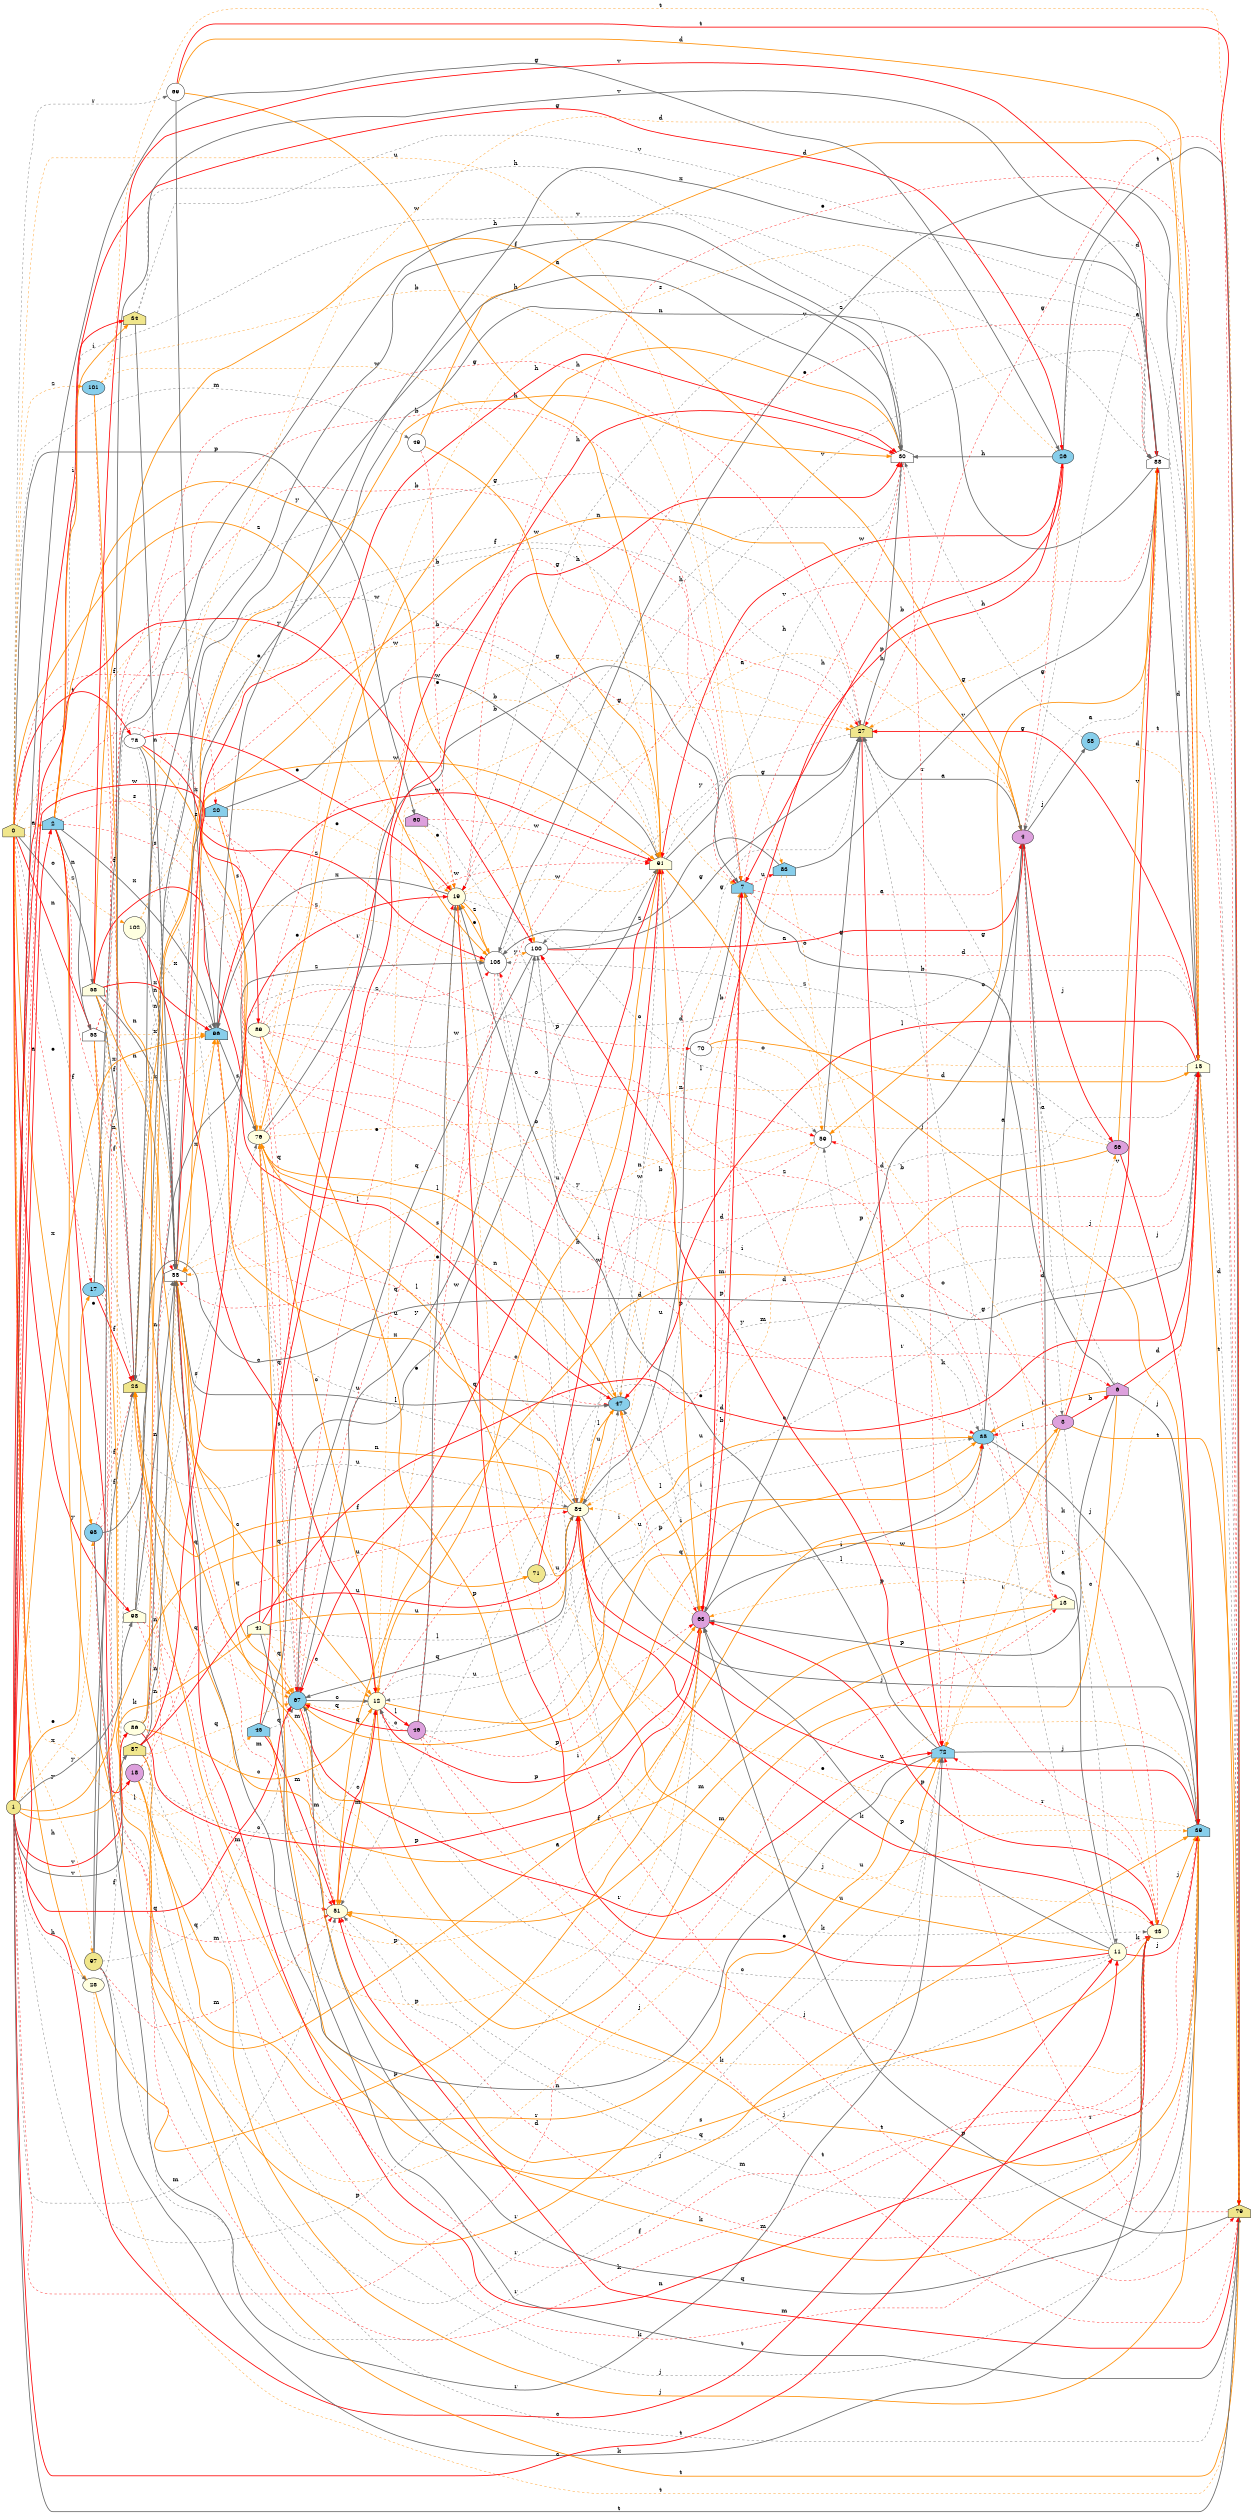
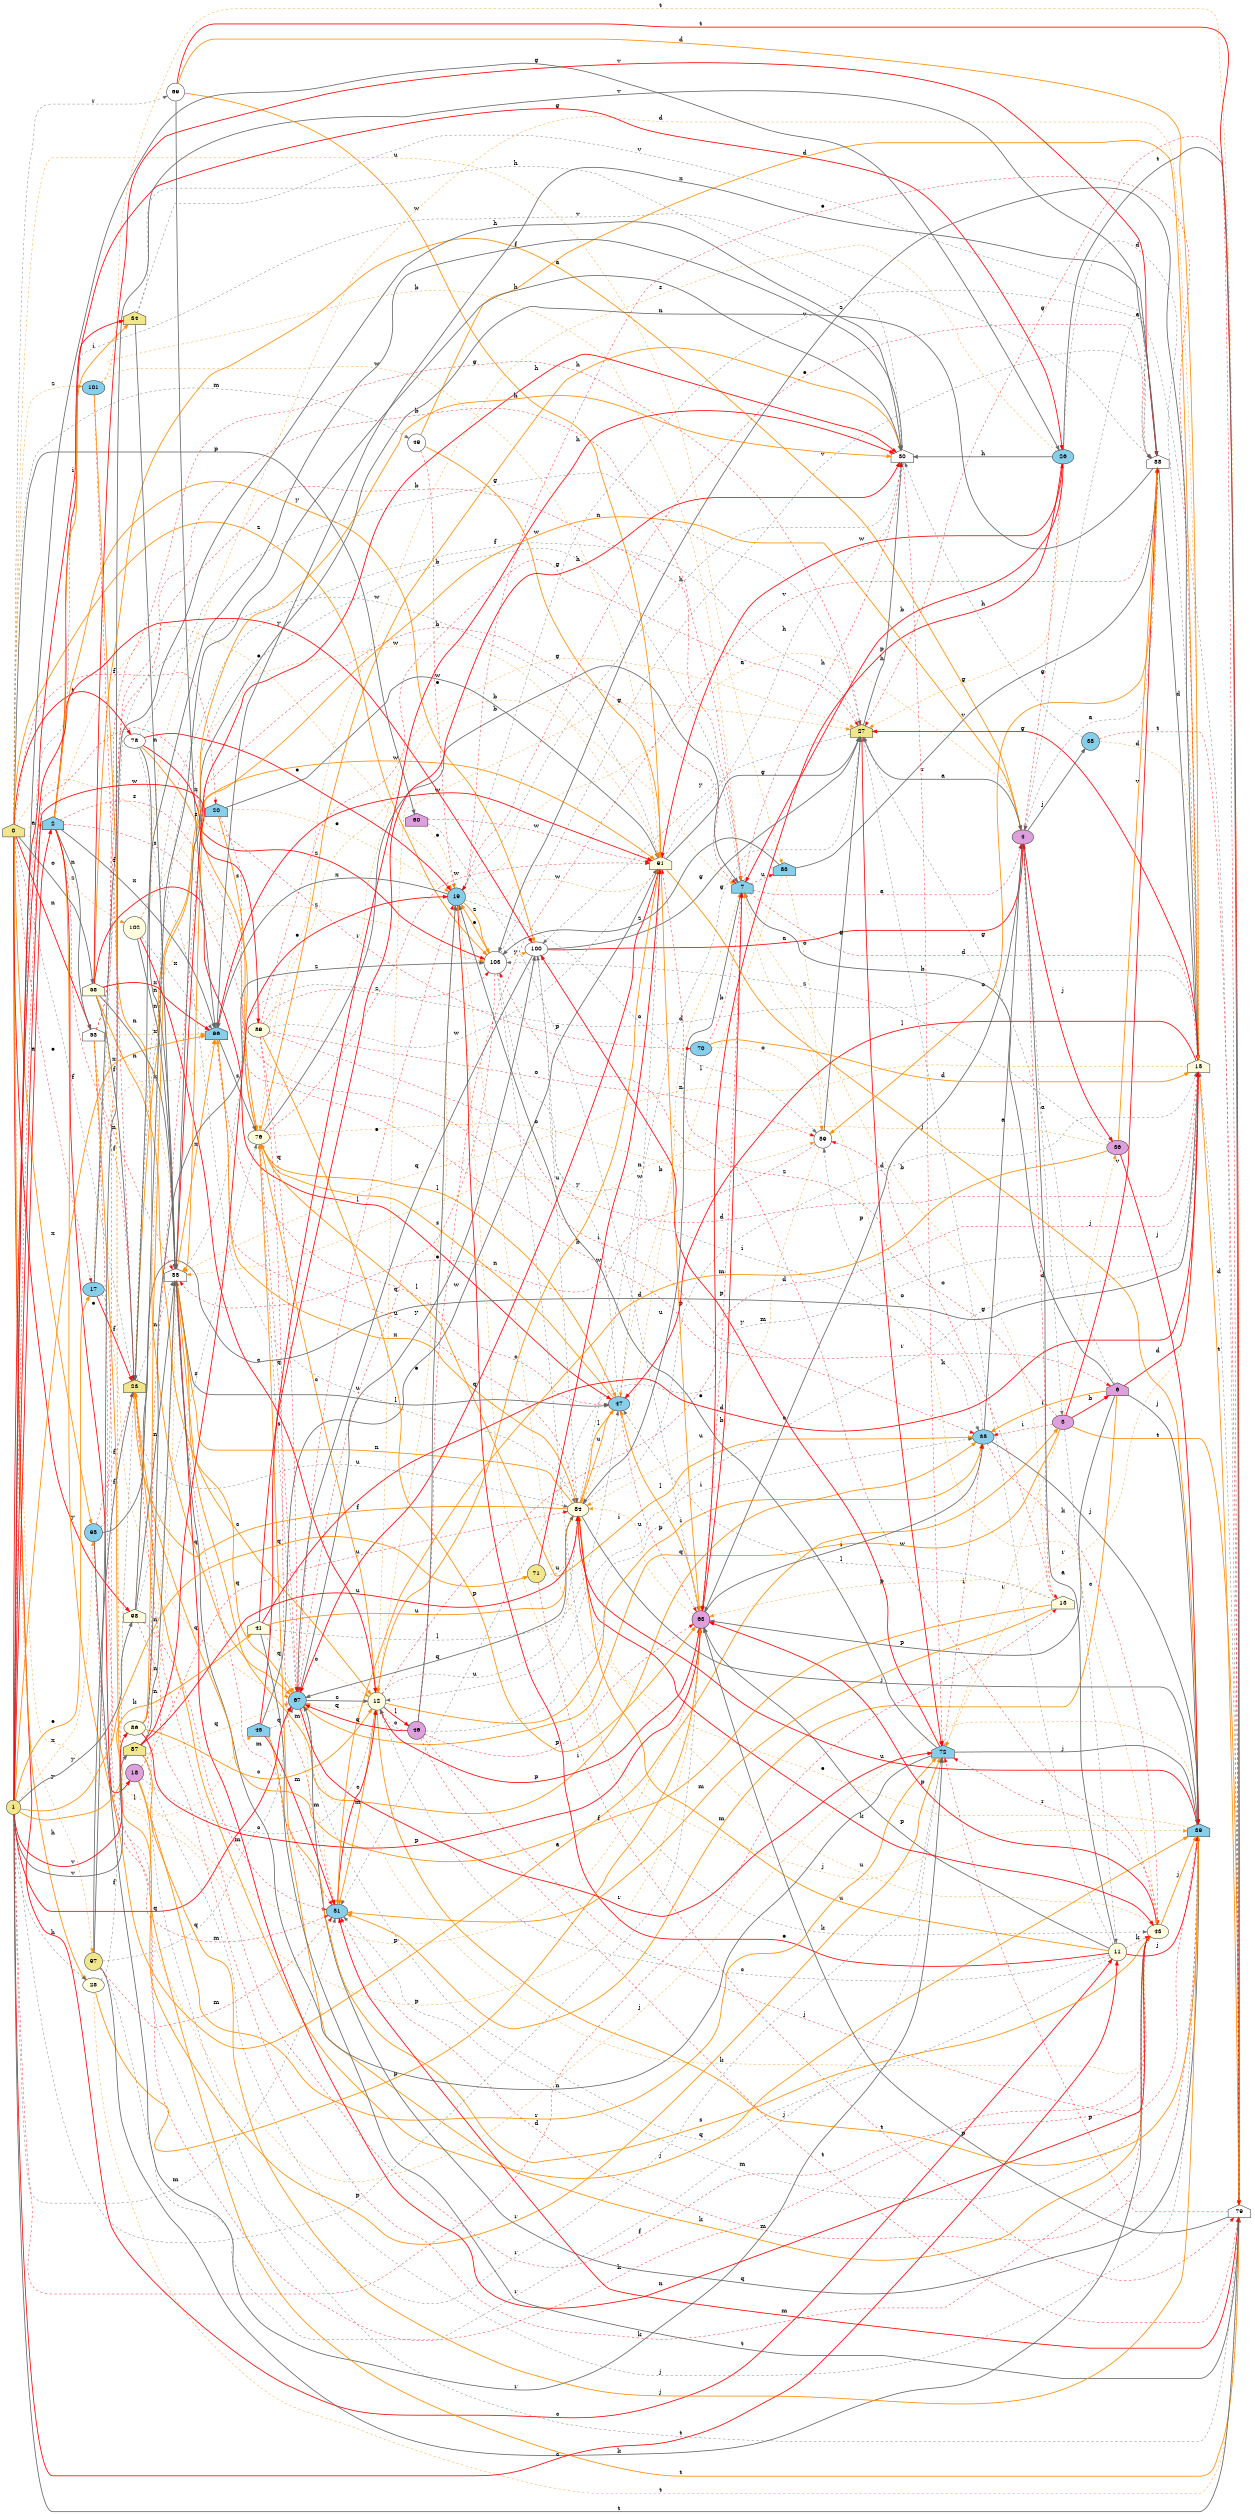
(456, 897) -> (456, 897)
(701, 1049) -> (701, 1049)
(166, 1101) -> (166, 1101)
(337, 1911) -> (337, 1911)
(1091, 2117) -> (1091, 2117)
(1239, 2212) -> (1239, 2212)
